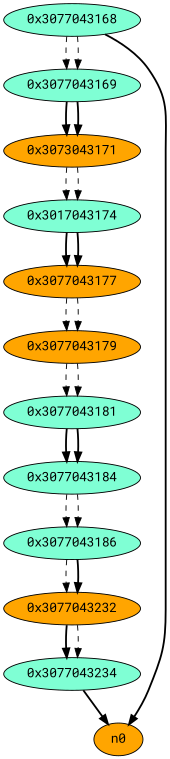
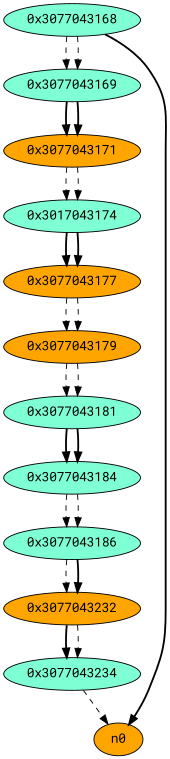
(72, 151) -> (72, 151)
(93, 703) -> (93, 703)
